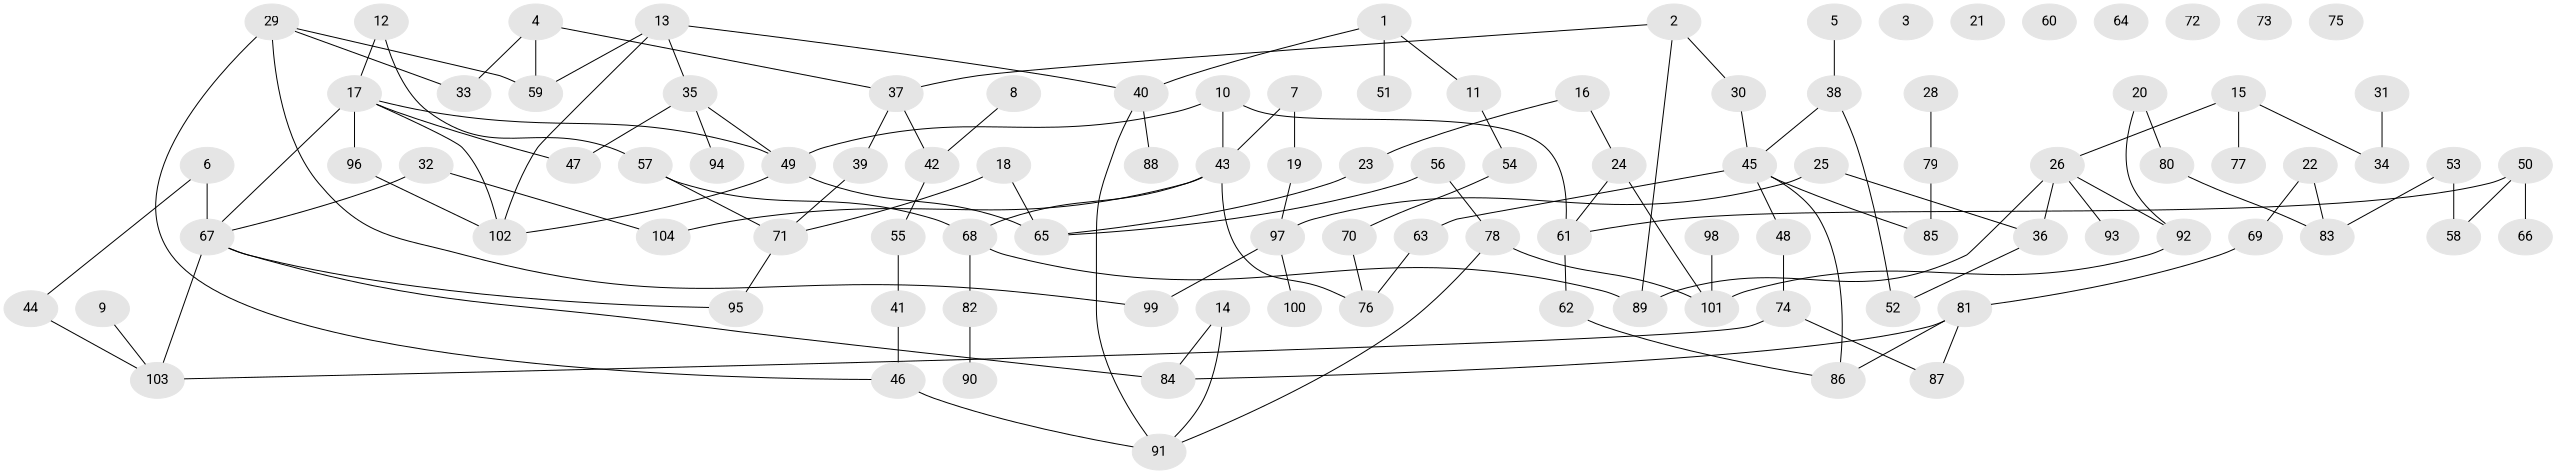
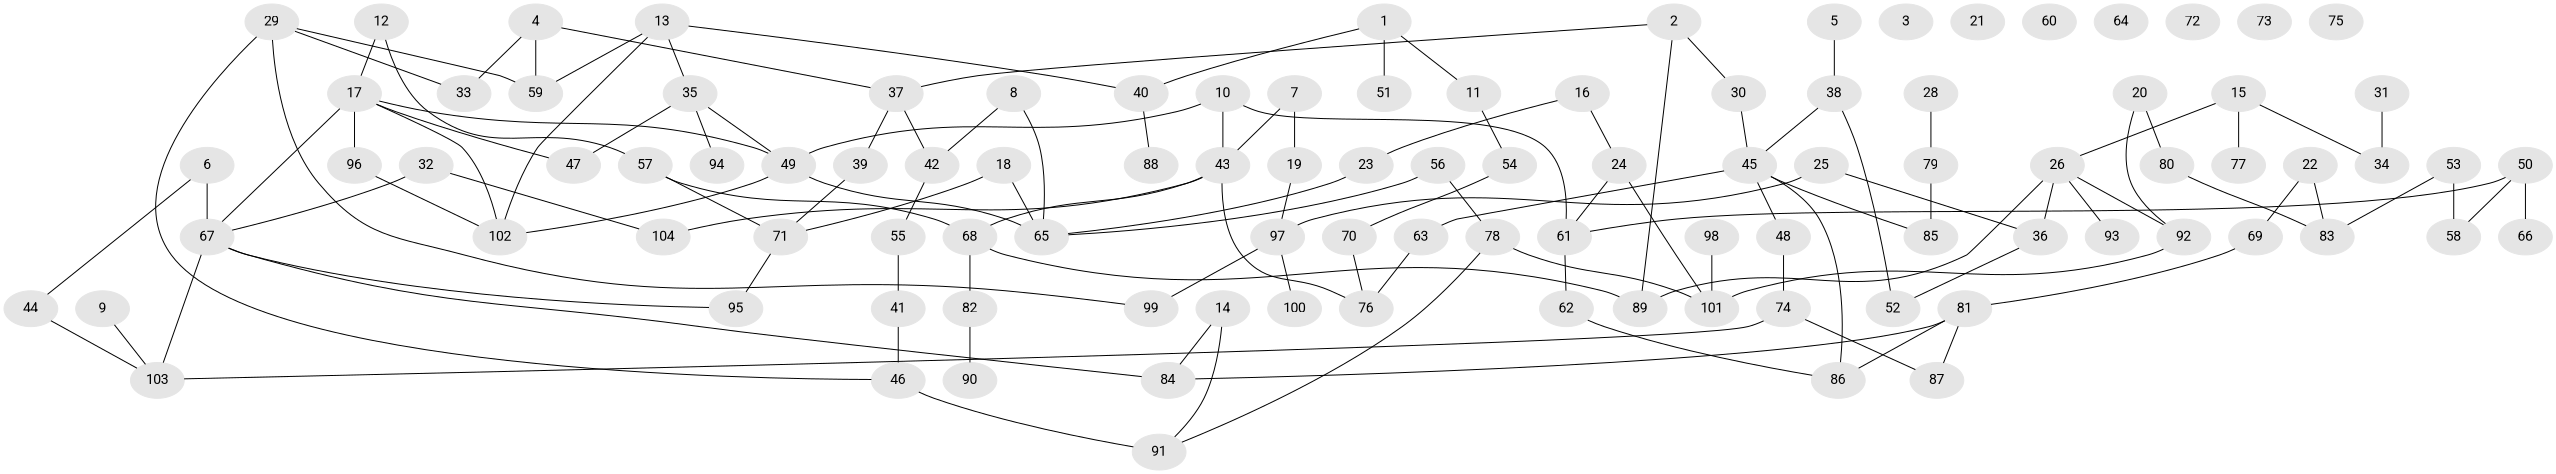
none -> (1042, 163)
(1096, 285) -> none
